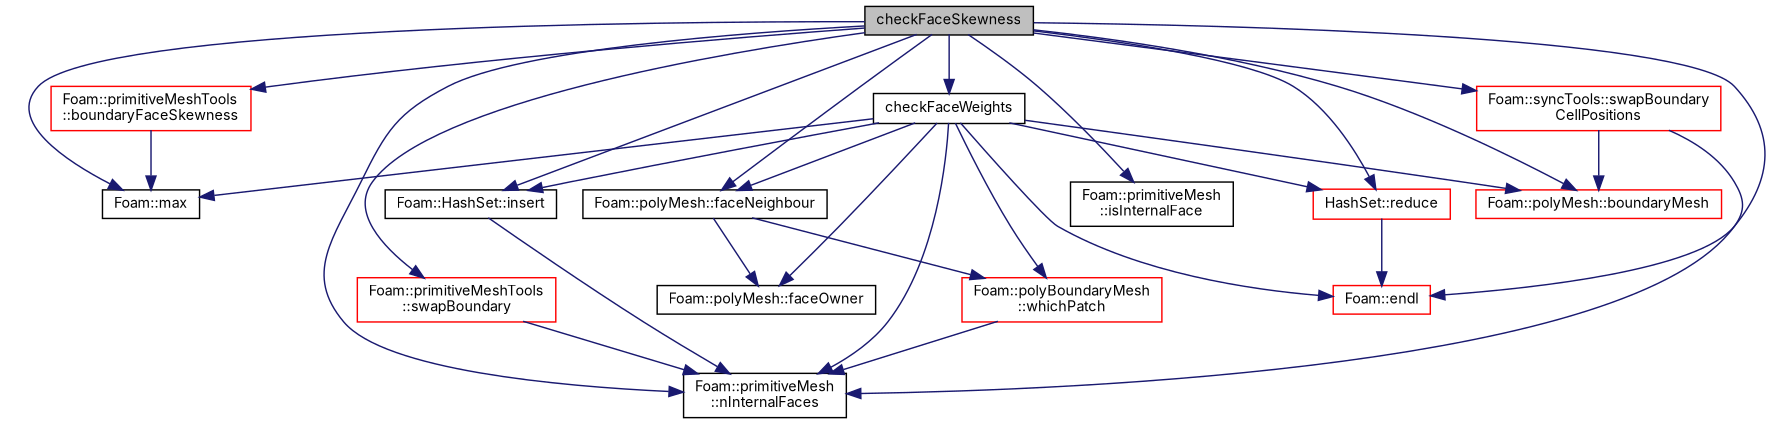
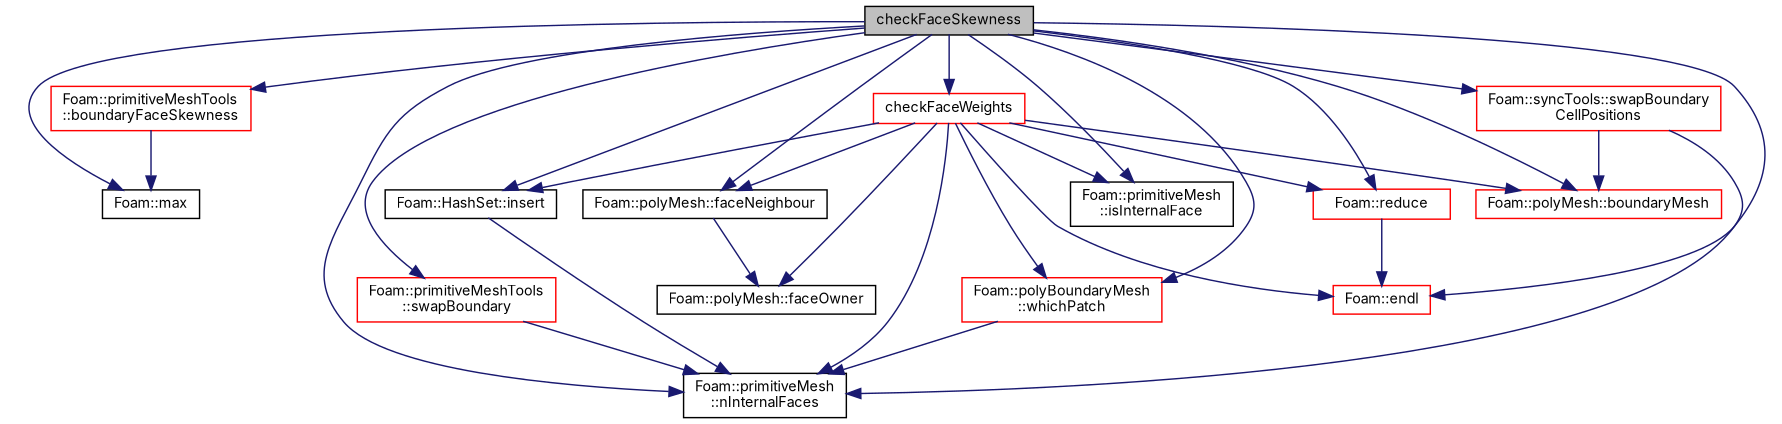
(949, 109) -> (949, 109)
(544, 157) -> (1036, 150)
(1382, 204) -> (1382, 204)
(861, 246) -> (1197, 124)
